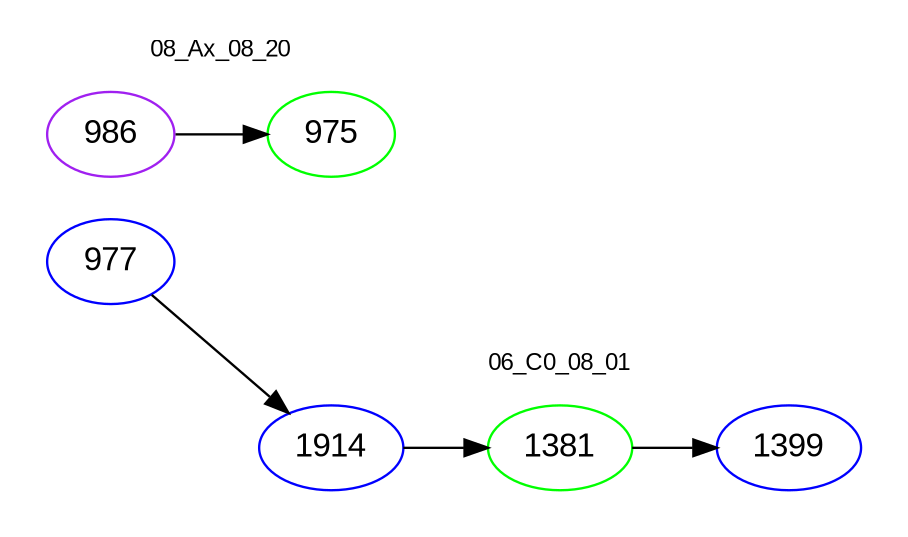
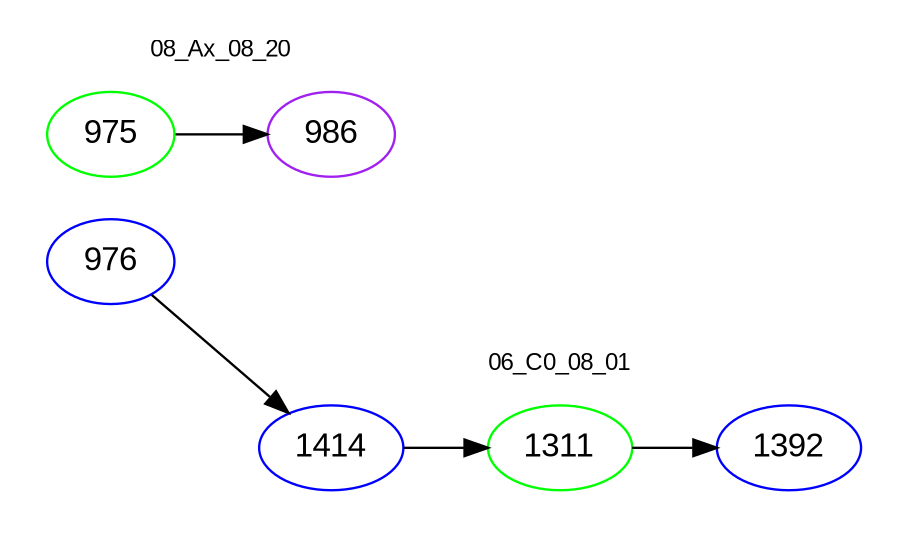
(210, 134) -> (210, 134)
(111, 262) -> (111, 262)
(331, 448) -> (331, 448)
(560, 448) -> (560, 448)
(789, 448) -> (789, 448)
